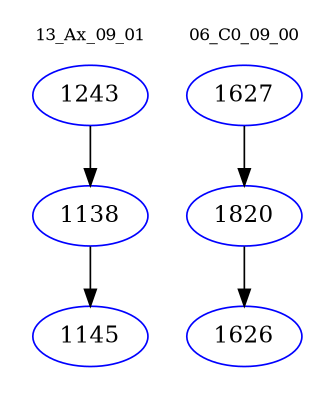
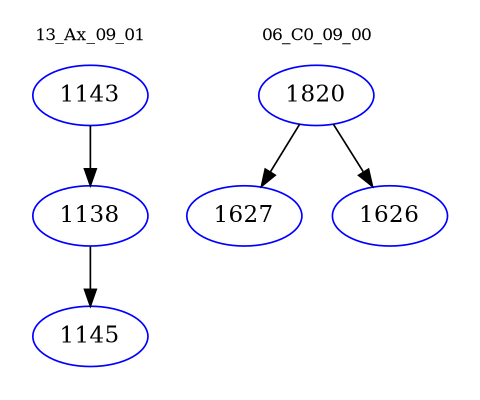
(90, 95) -> (90, 95)
(244, 147) -> (285, 148)
